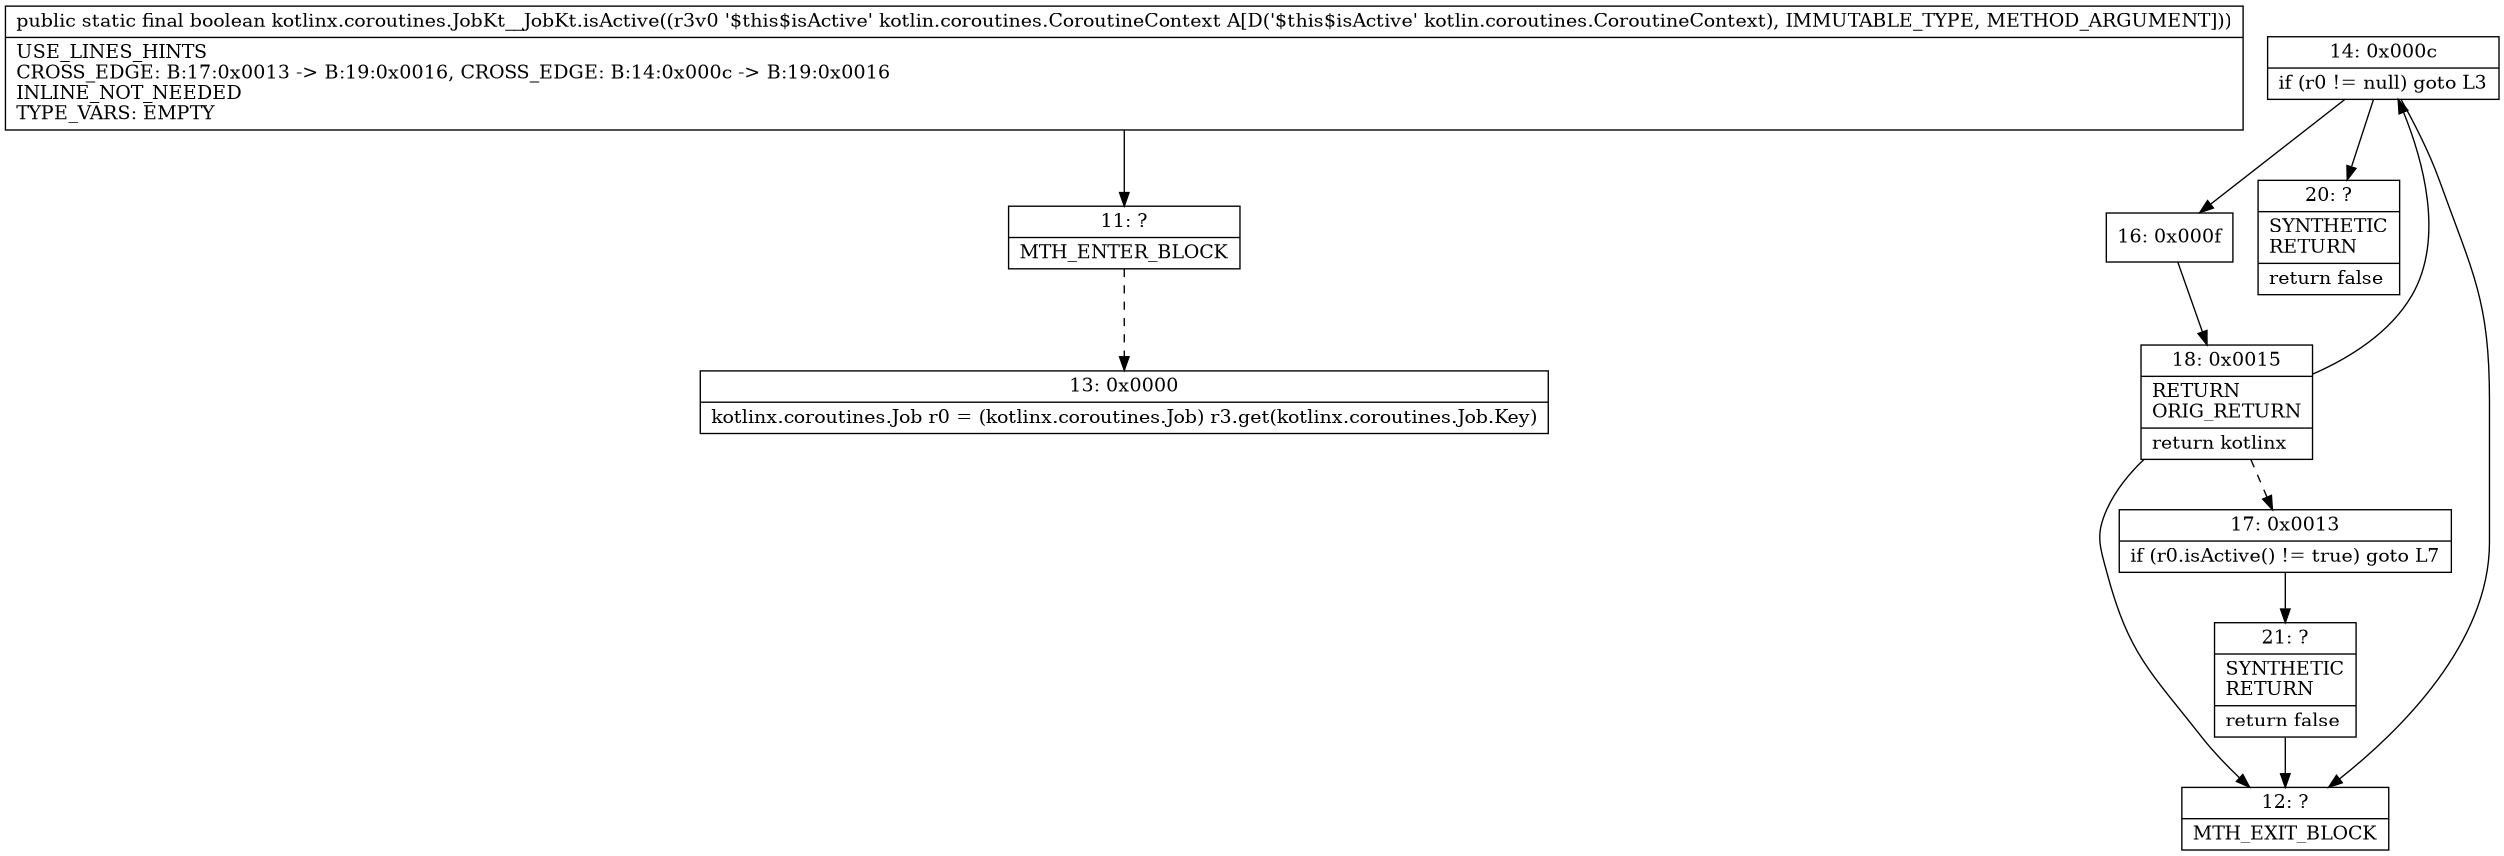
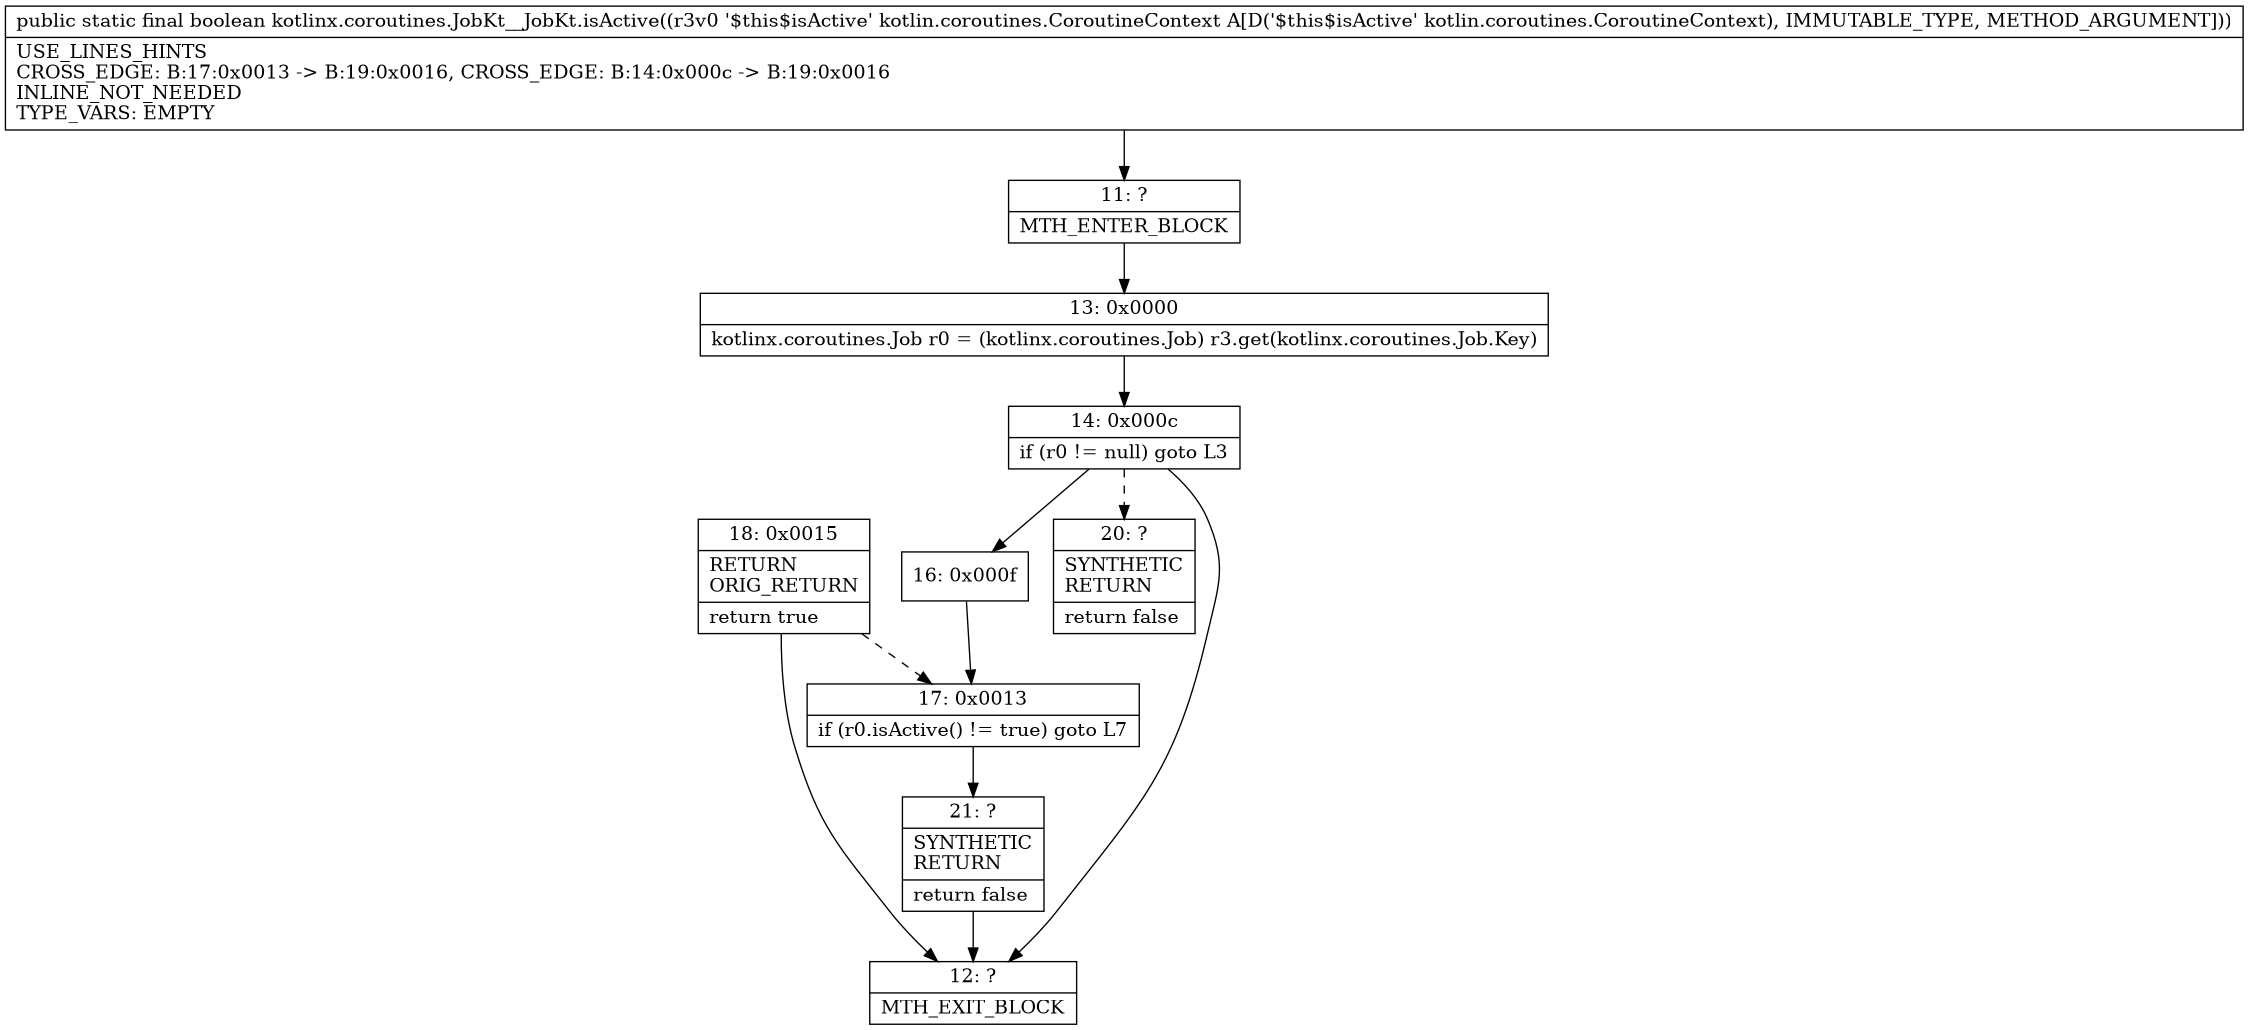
(2363, 133) -> (1124, 487)
(2423, 267) -> (1124, 374)
(2190, 297) -> (968, 636)
(1124, 313) -> (1124, 261)
(2220, 443) -> (764, 617)
